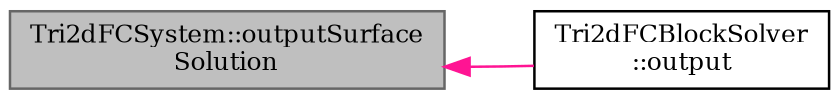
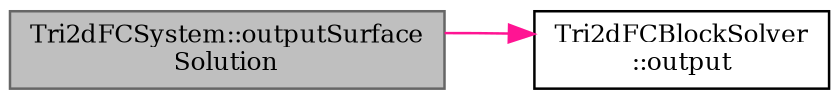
(502, 66) -> (477, 33)
